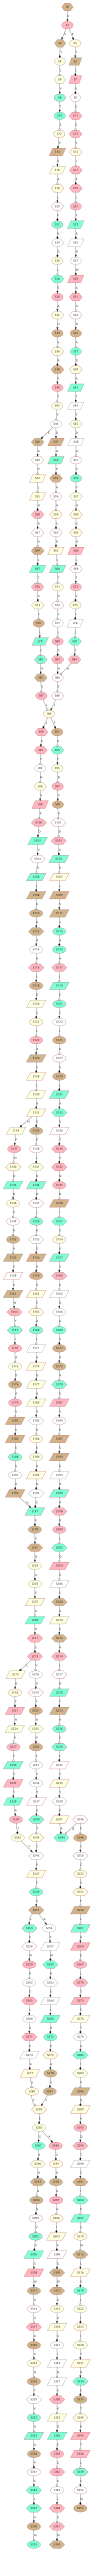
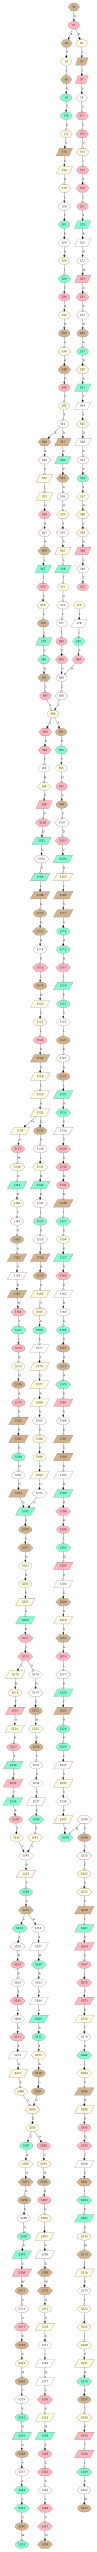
(60, 80) -> (66, 80)
(76, 595) -> none
(80, 2291) -> (84, 2291)
